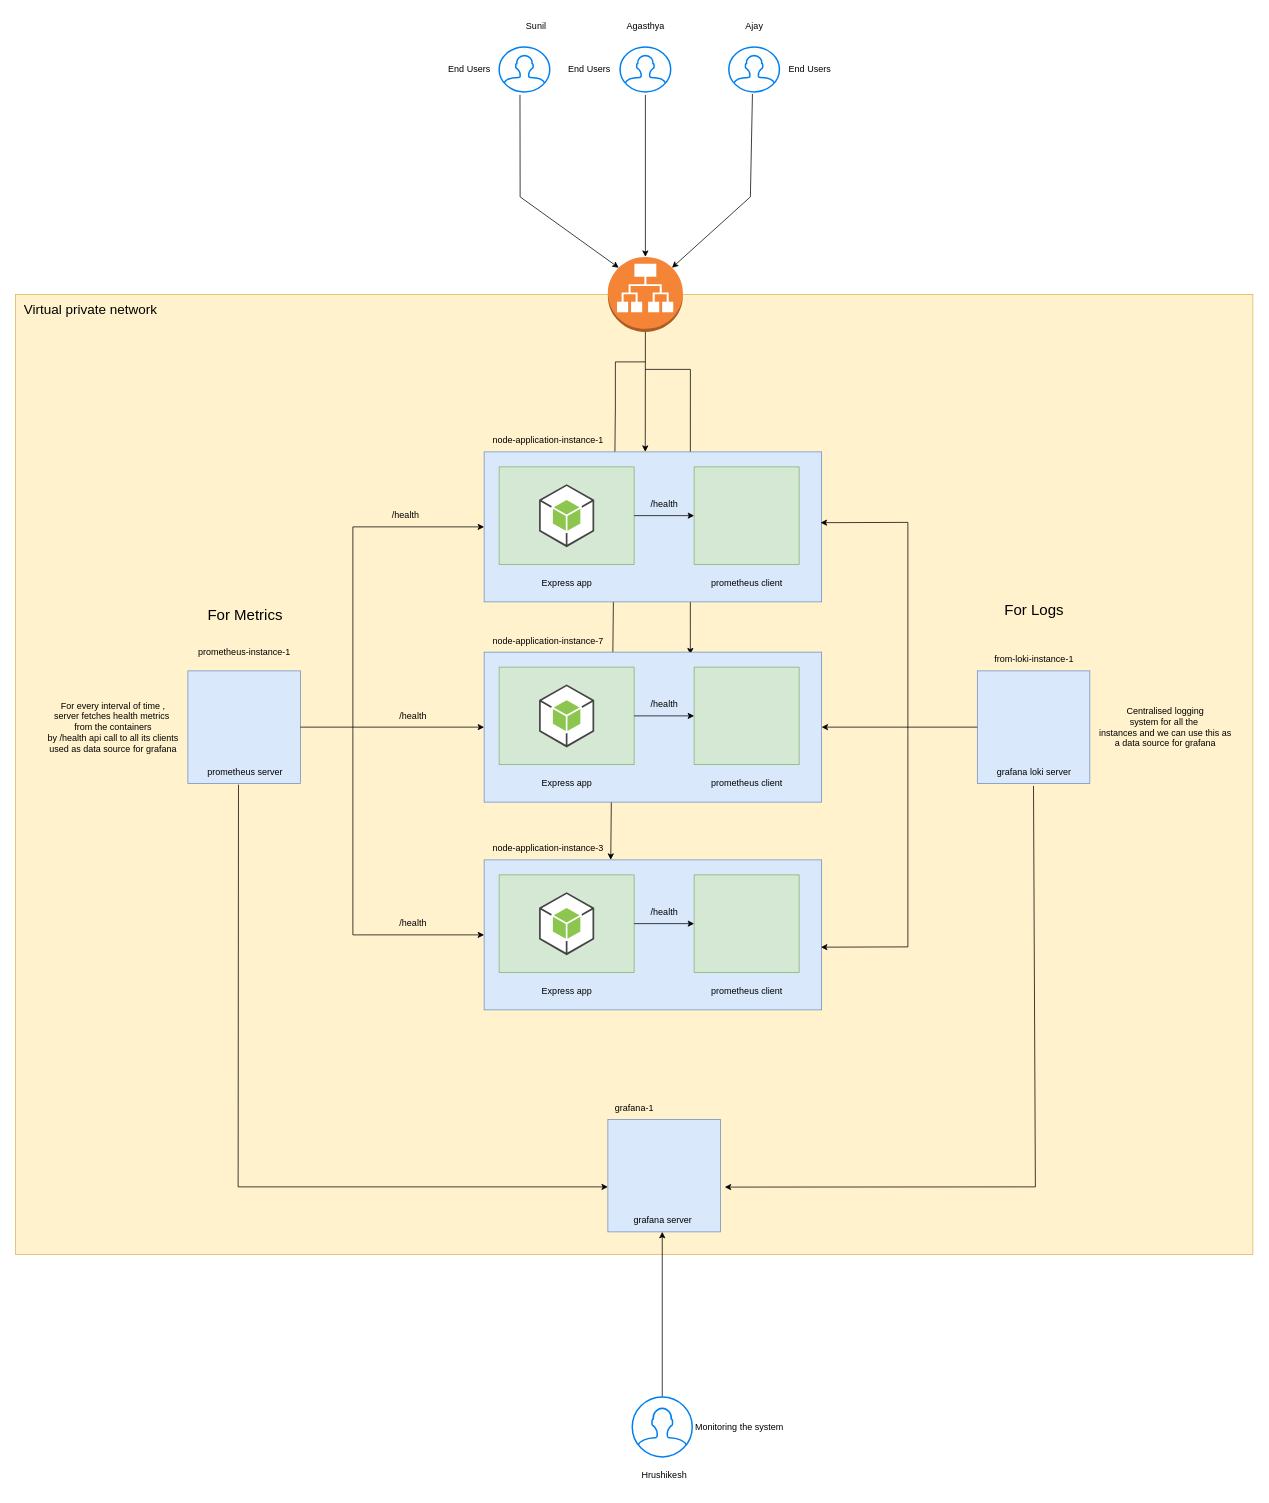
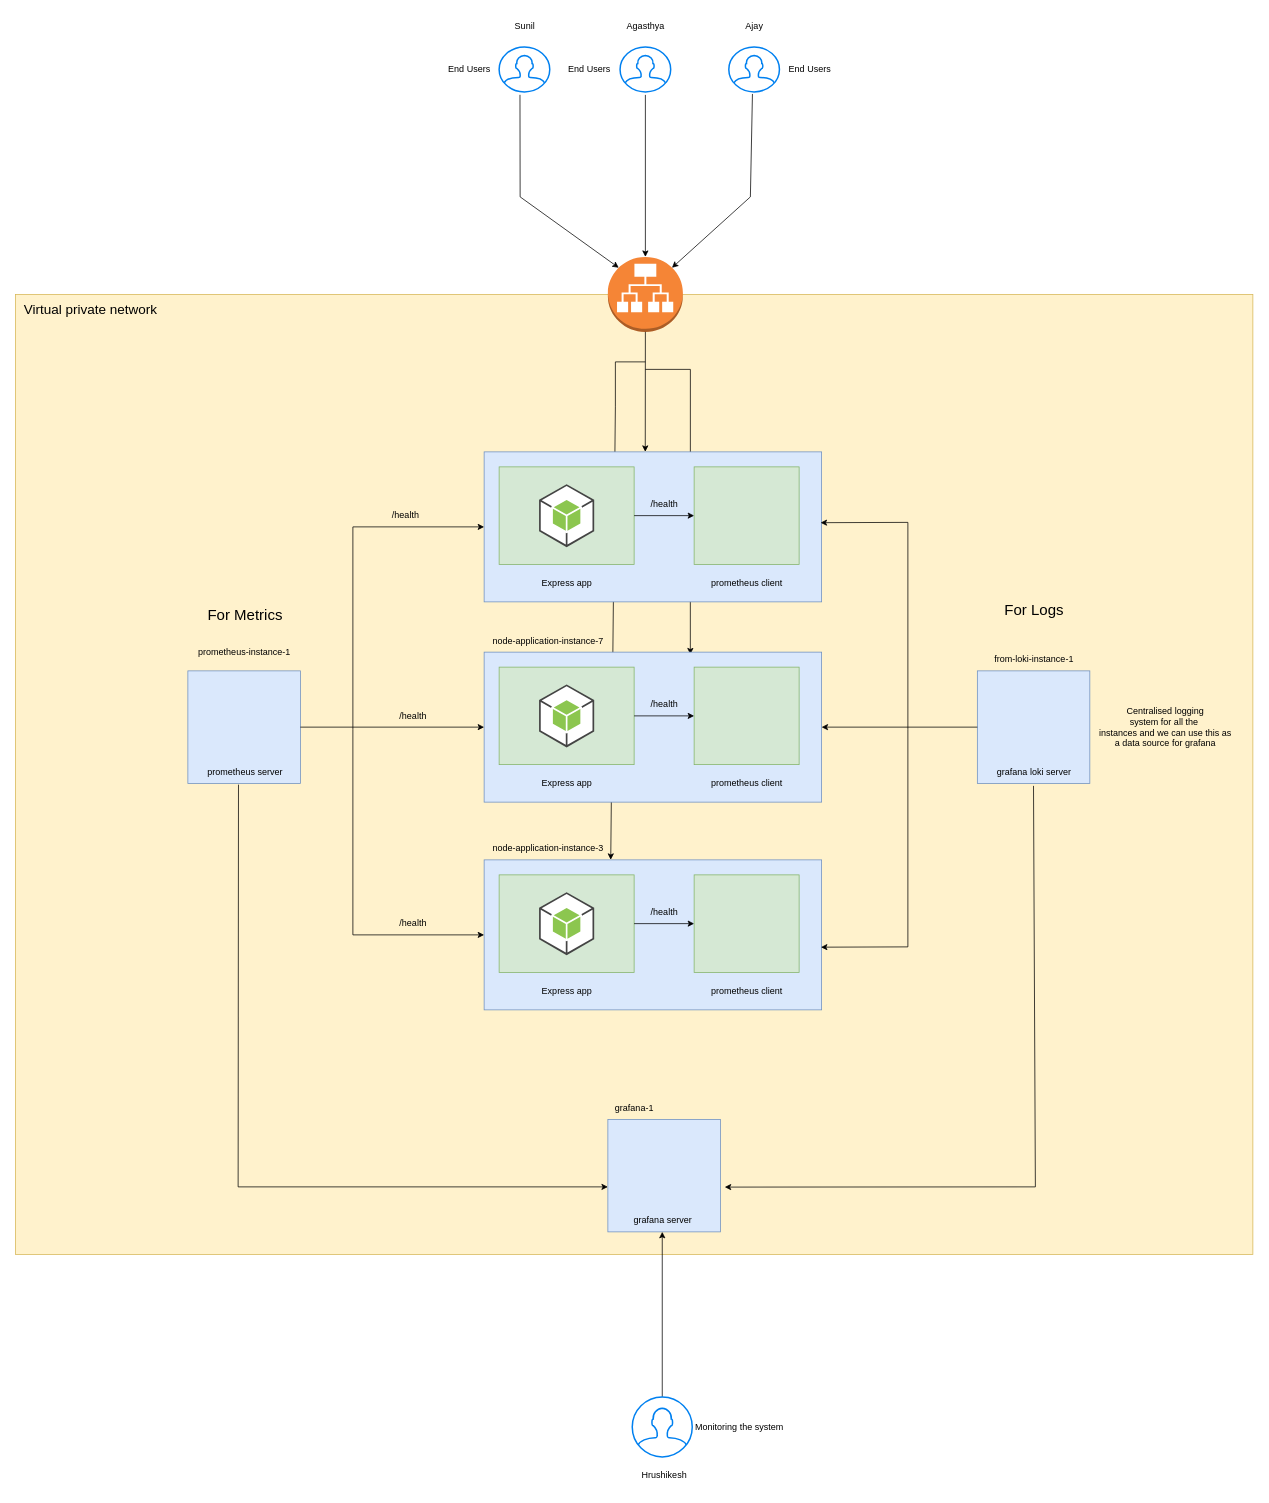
(536, 27) -> (524, 27)
(548, 441) -> none
(113, 727) -> none
